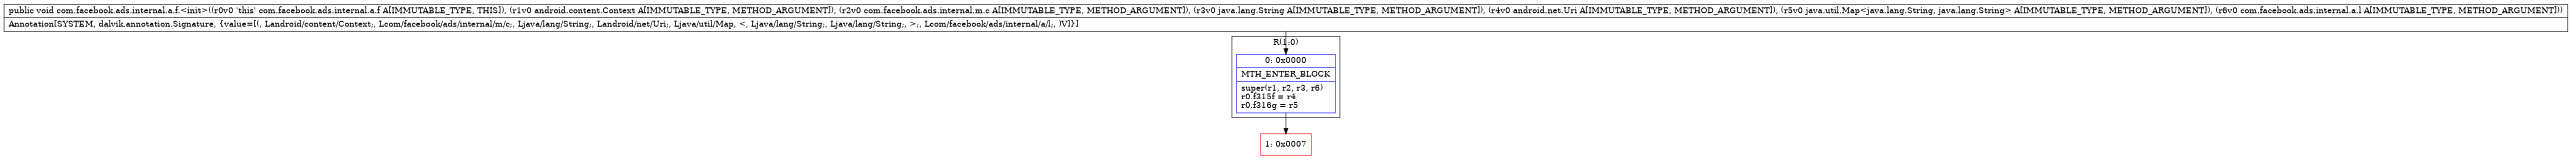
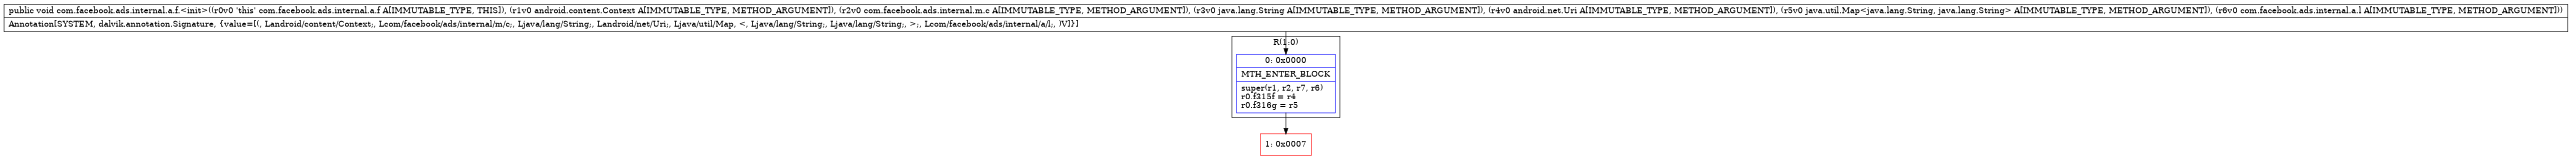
(1282, 88) -> (1282, 88)
